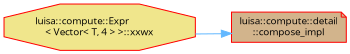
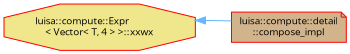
(208, 34) -> (218, 21)
